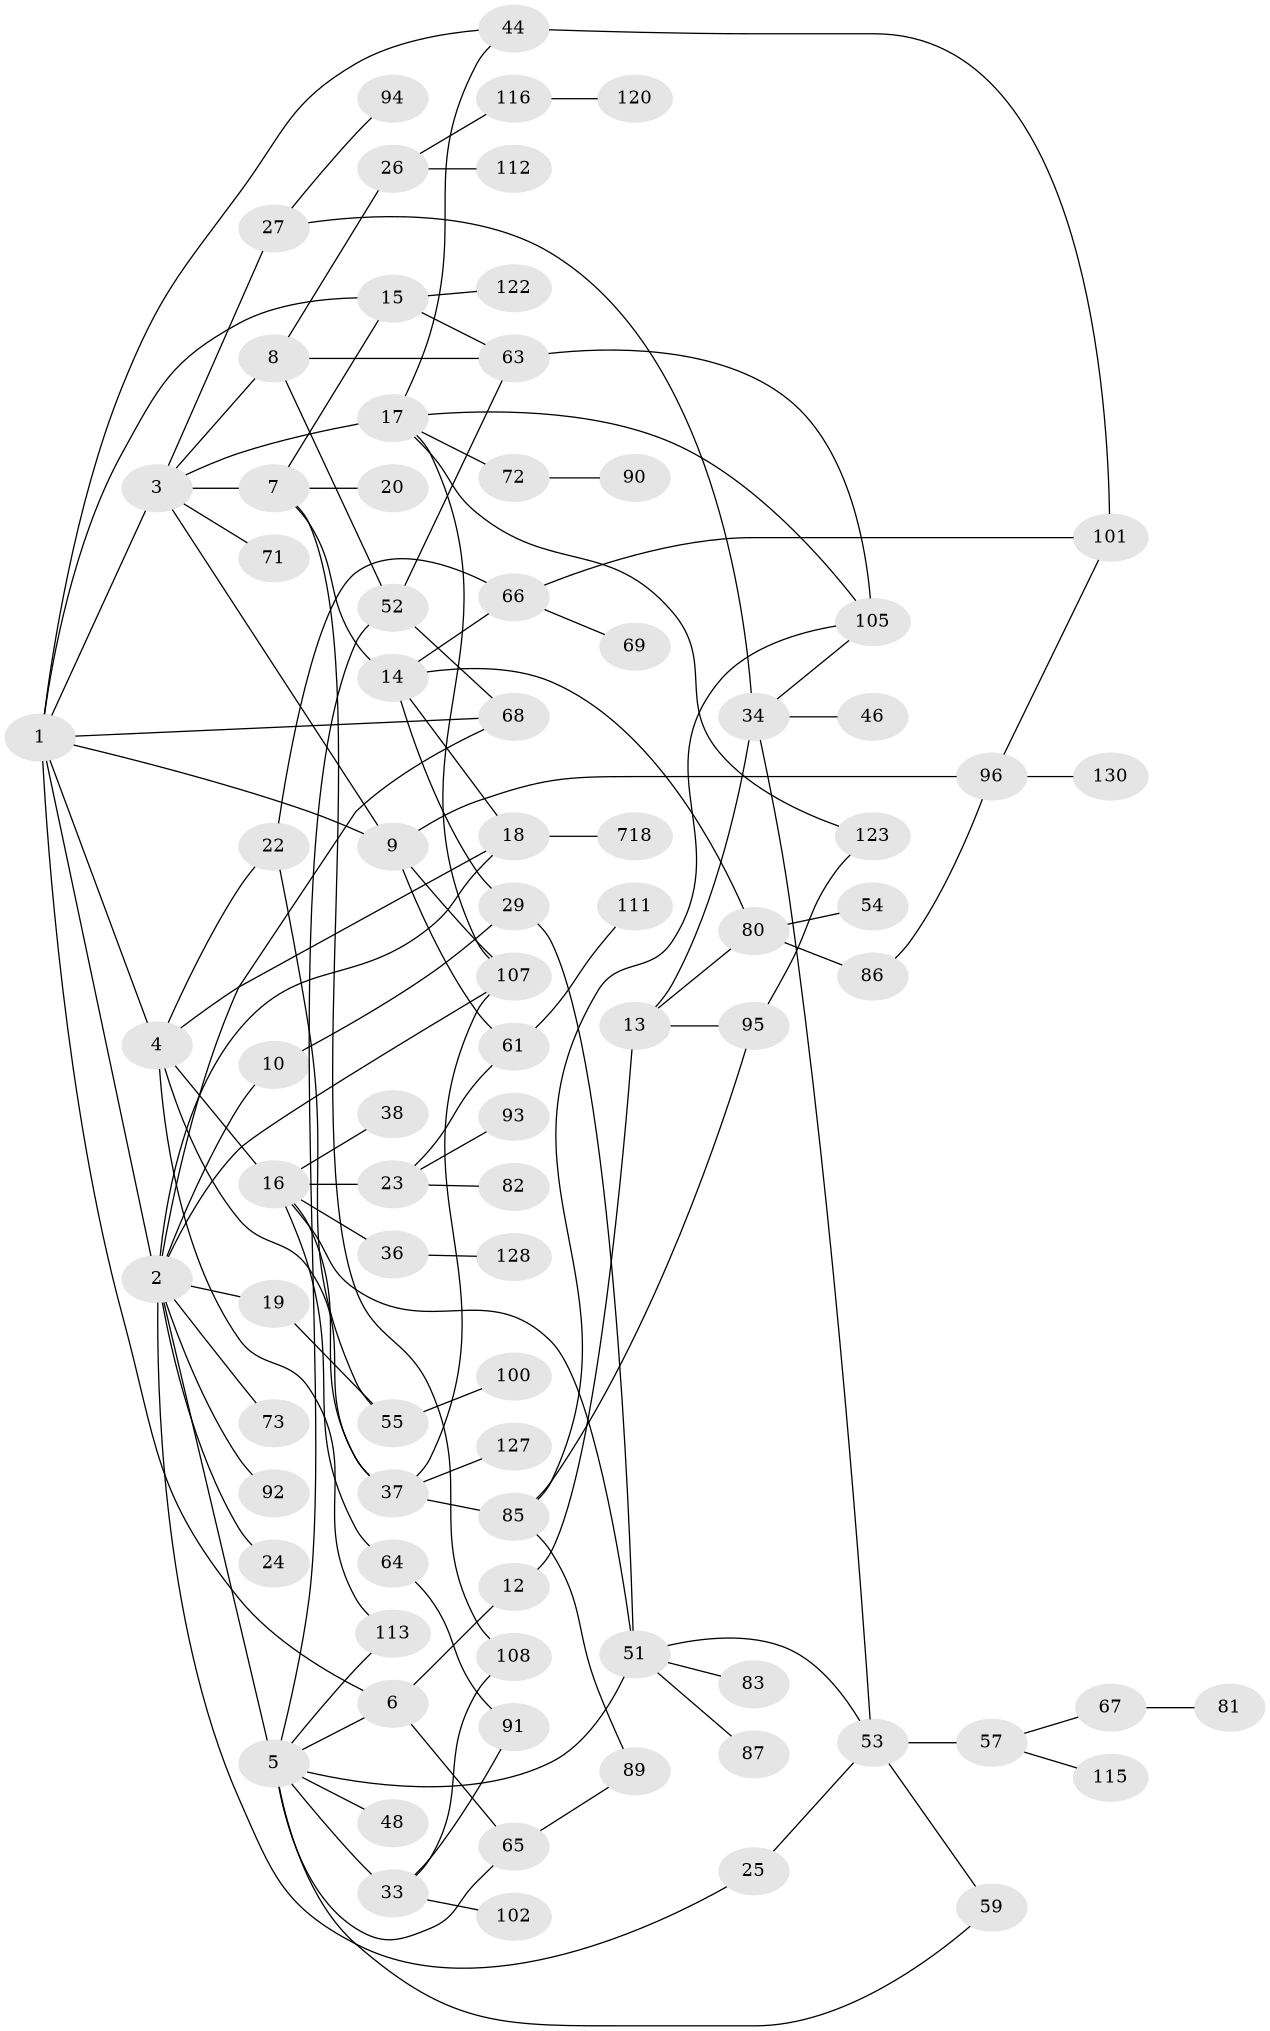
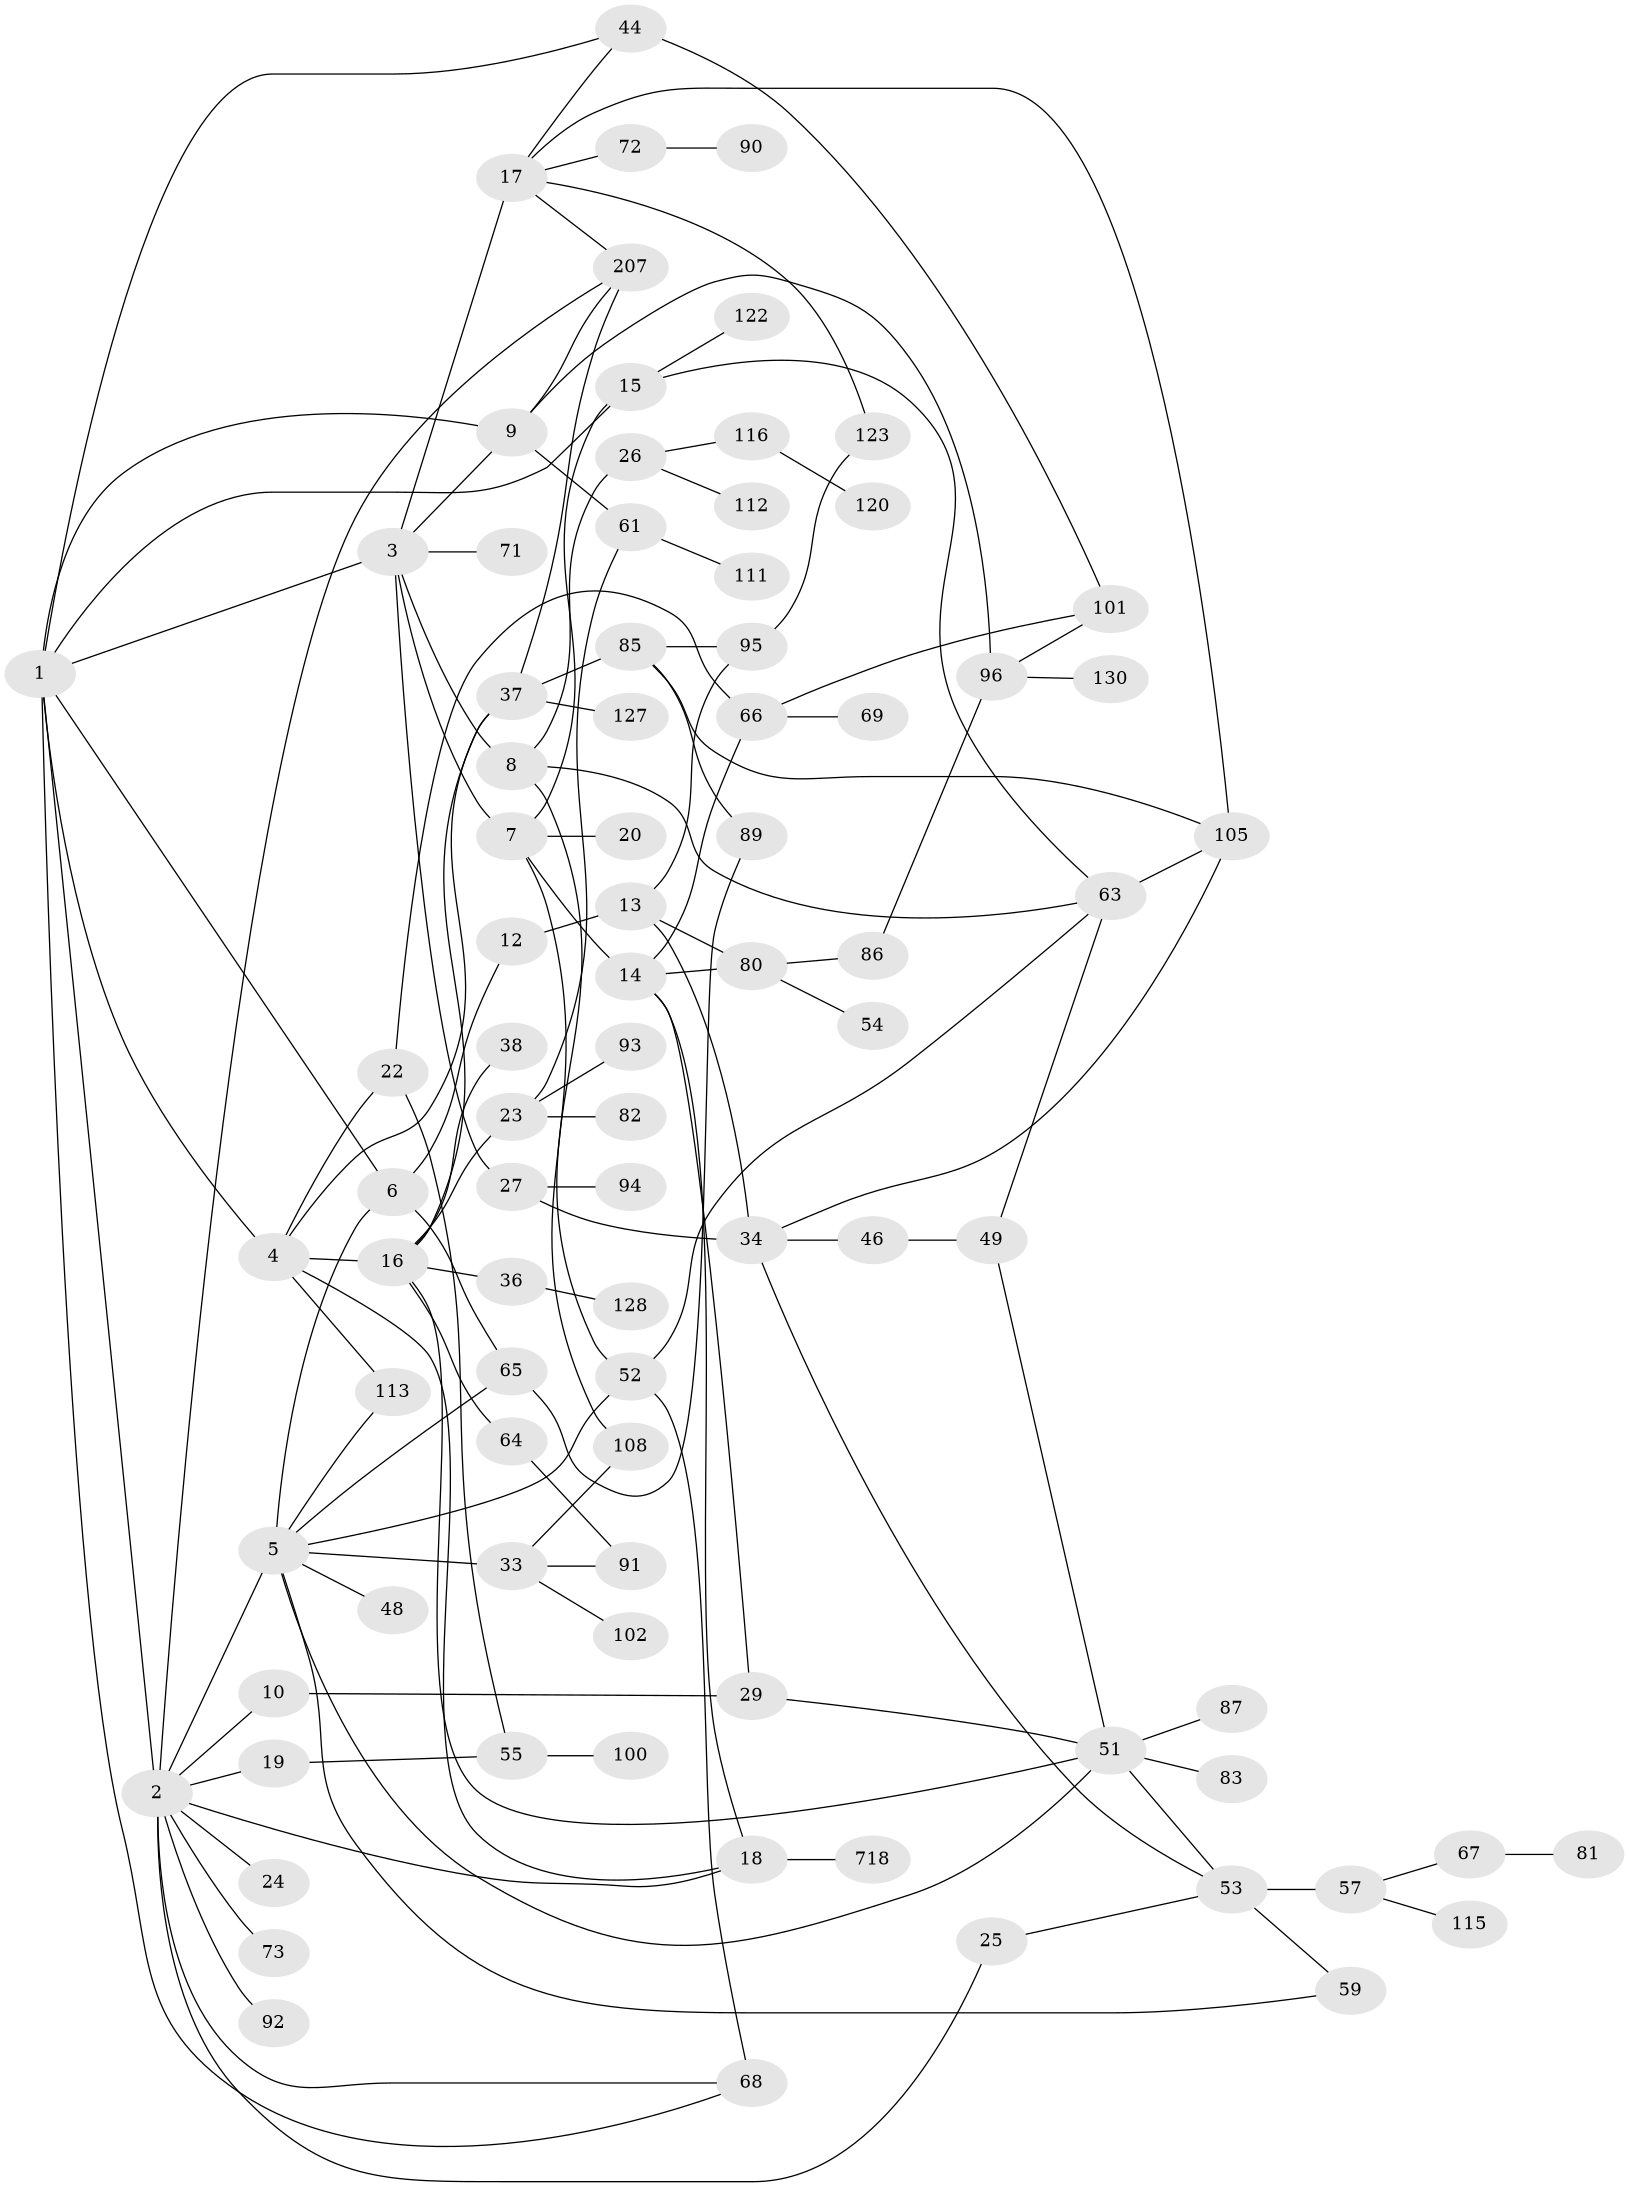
(514, 977) -> (631, 268)
none -> (992, 1240)
